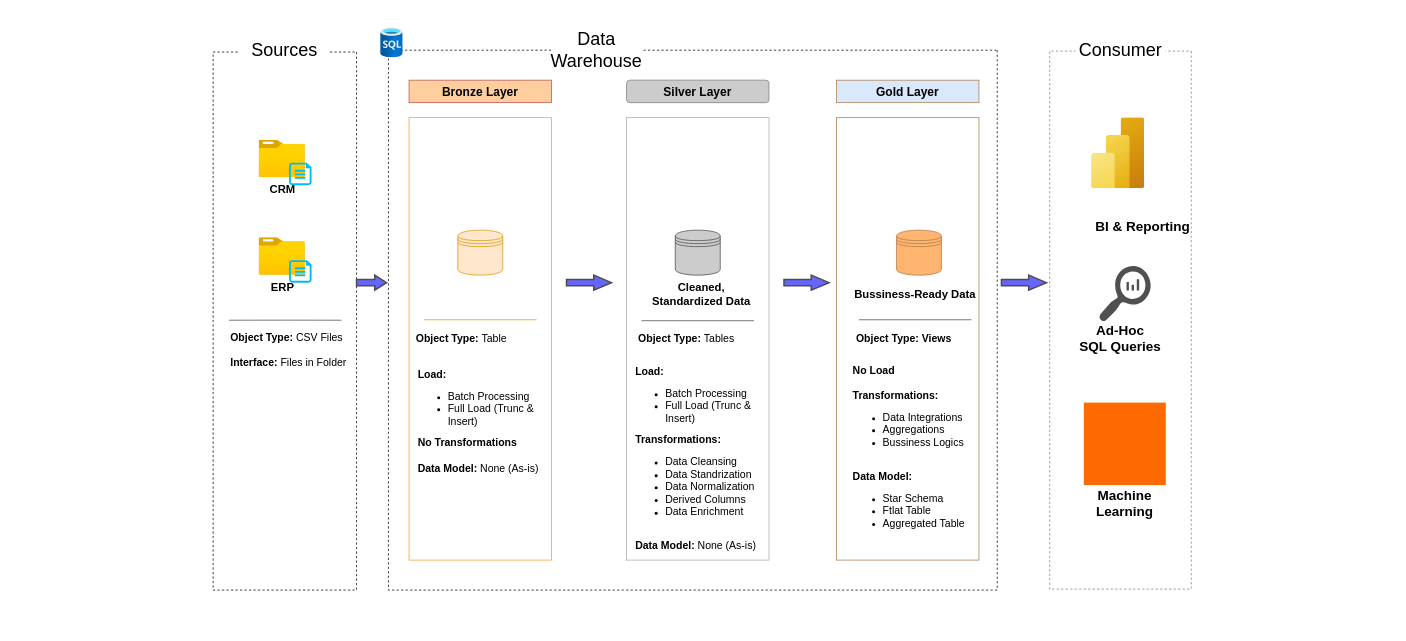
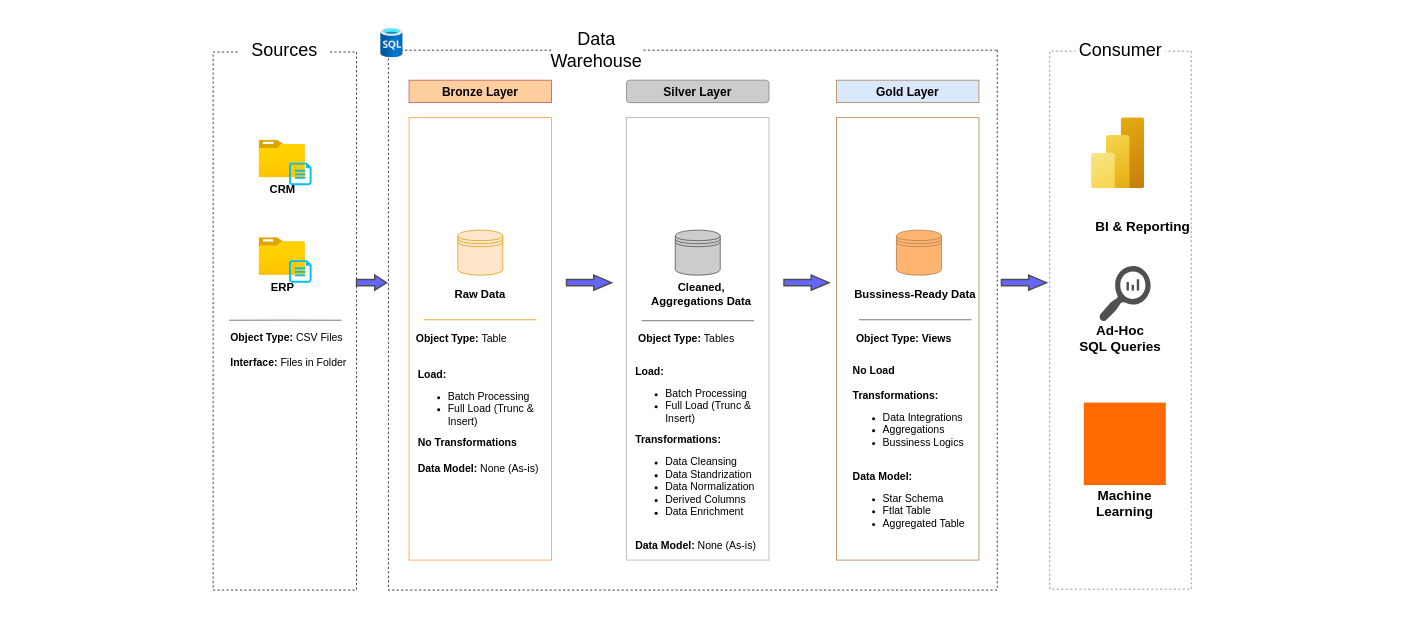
none -> (480, 294)
(702, 294) -> (702, 294)
